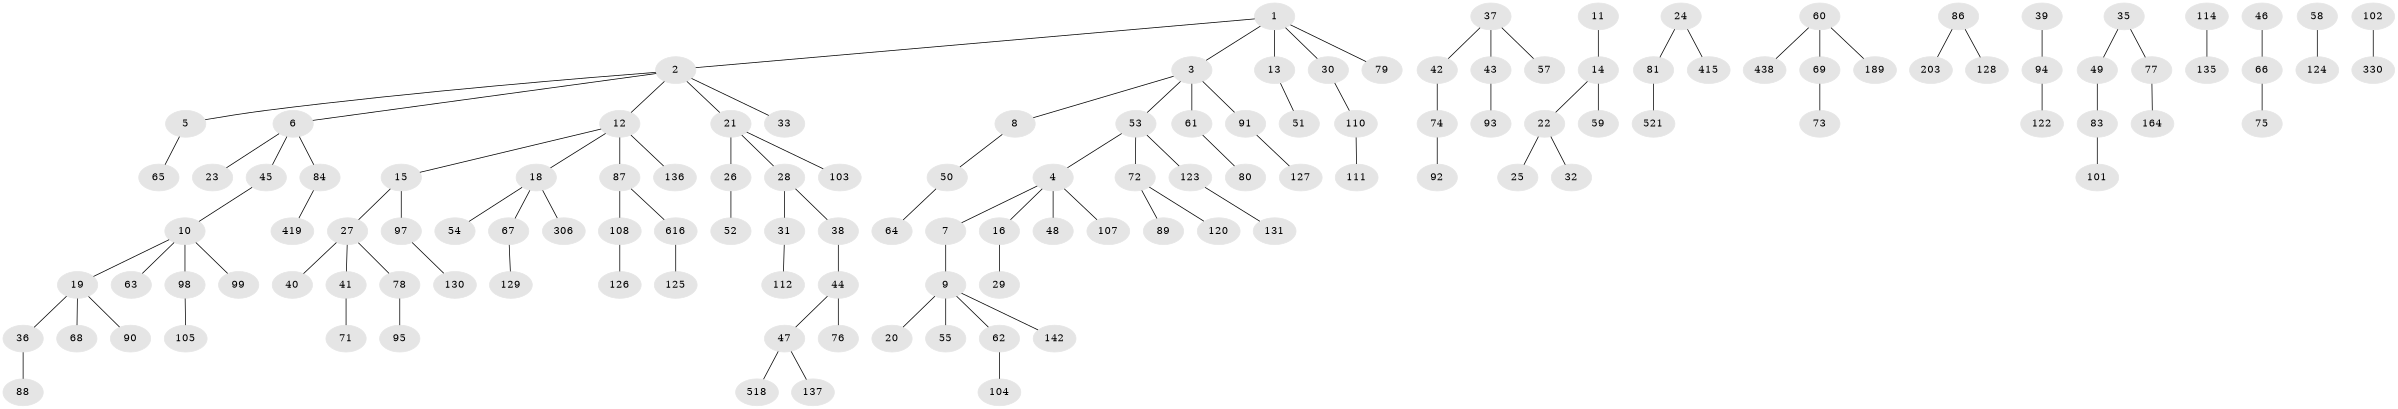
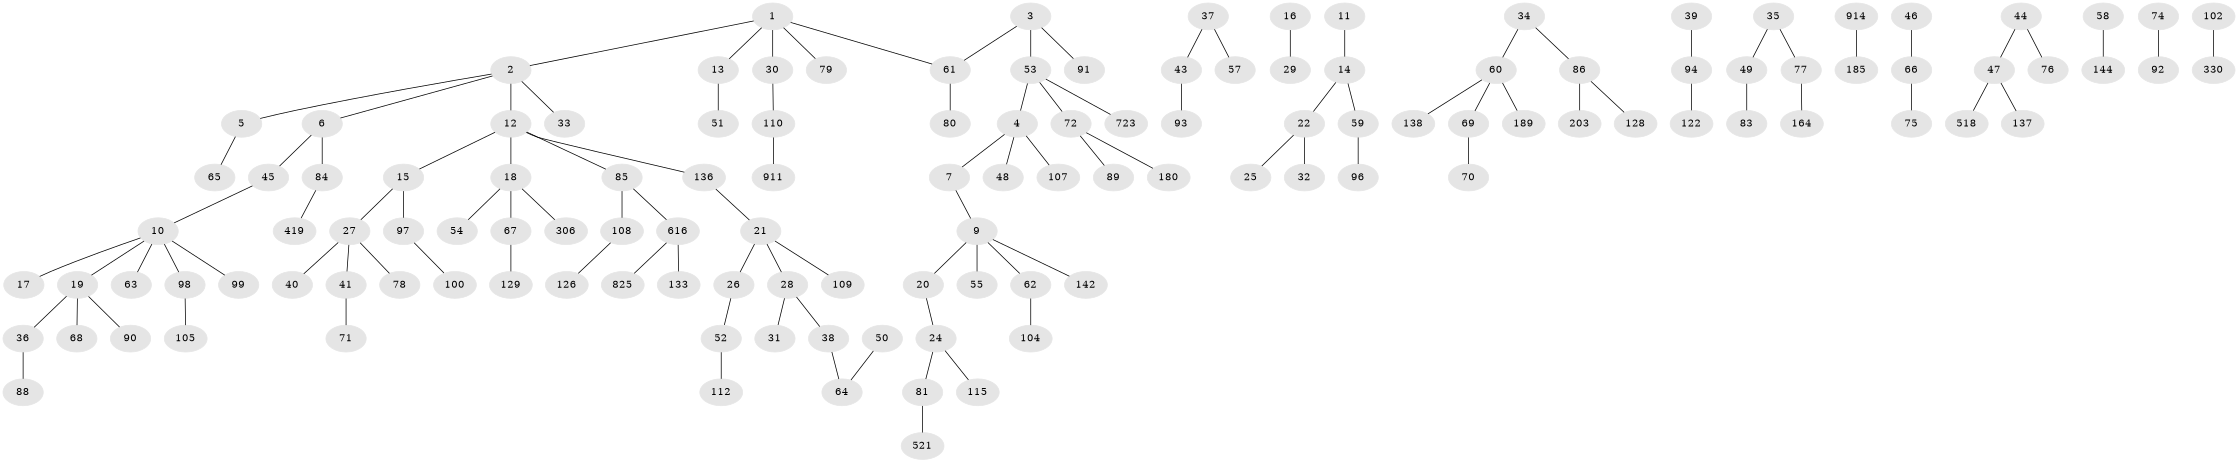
none -> (1524, 16)
(2207, 16) -> (1856, 16)
(1233, 43) -> (861, 43)
(1437, 70) -> none
(1709, 70) -> (978, 392)
(1765, 70) -> (1413, 124)
(2207, 70) -> (1856, 70)
(2317, 70) -> (2103, 70)
(703, 97) -> (733, 205)
(1015, 124) -> none
(1820, 124) -> (1469, 178)
(213, 178) -> none
(620, 178) -> (622, 178)
(840, 178) -> (843, 285)
(1190, 178) -> (1126, 124)
(1301, 178) -> none
(1357, 178) -> (773, 178)
none -> (1358, 178)
(2097, 178) -> none
(1026, 204) -> none
(1219, 231) -> (1169, 178)
(1275, 231) -> none
(784, 258) -> (721, 366)
(838, 258) -> (835, 366)
none -> (24, 285)
(455, 285) -> (455, 285)
(676, 285) -> (623, 285)
none -> (679, 285)
none -> (930, 312)
(400, 339) -> none
